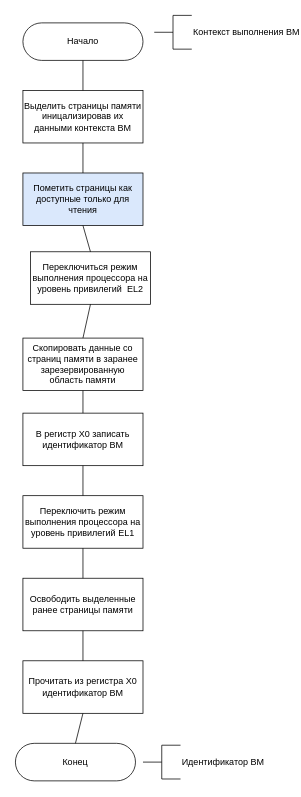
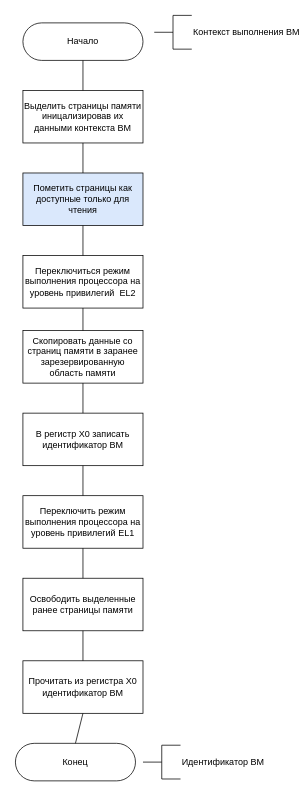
(90, 278) -> (83, 282)
(83, 364) -> (83, 357)
